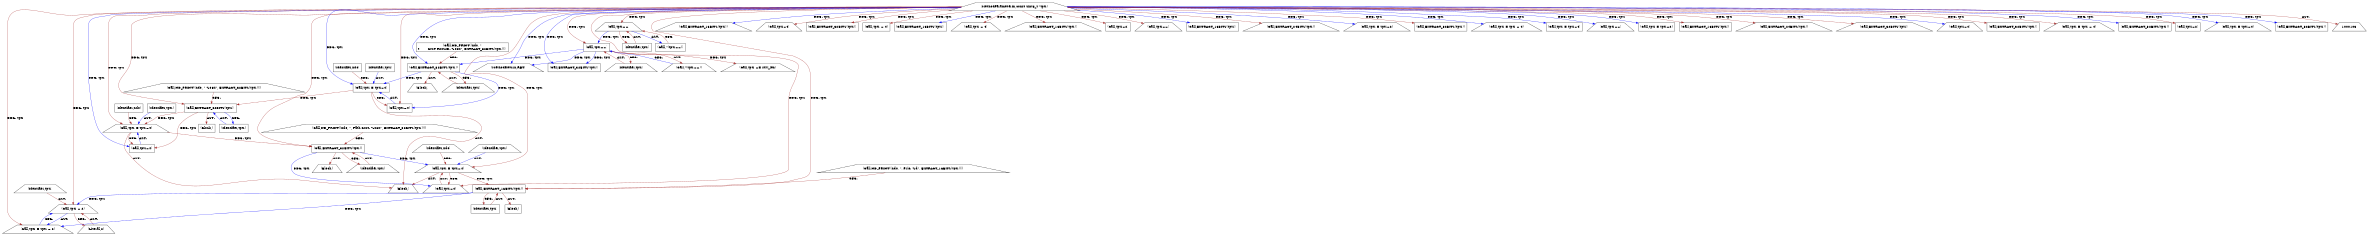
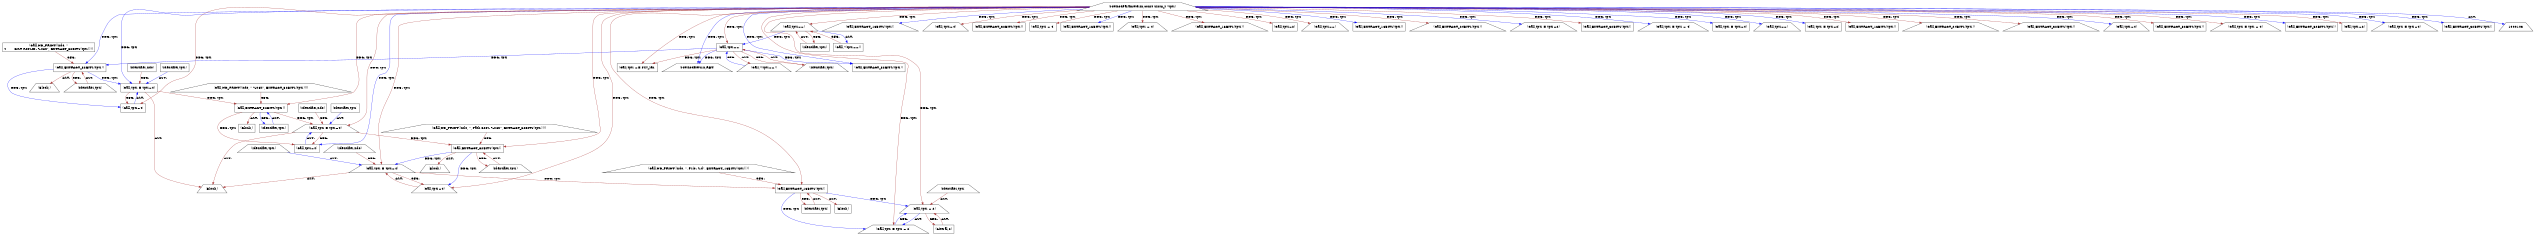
(1702, 8) -> (1849, 8)
none -> (859, 10)
(758, 68) -> (637, 68)
(96, 229) -> (944, 229)
